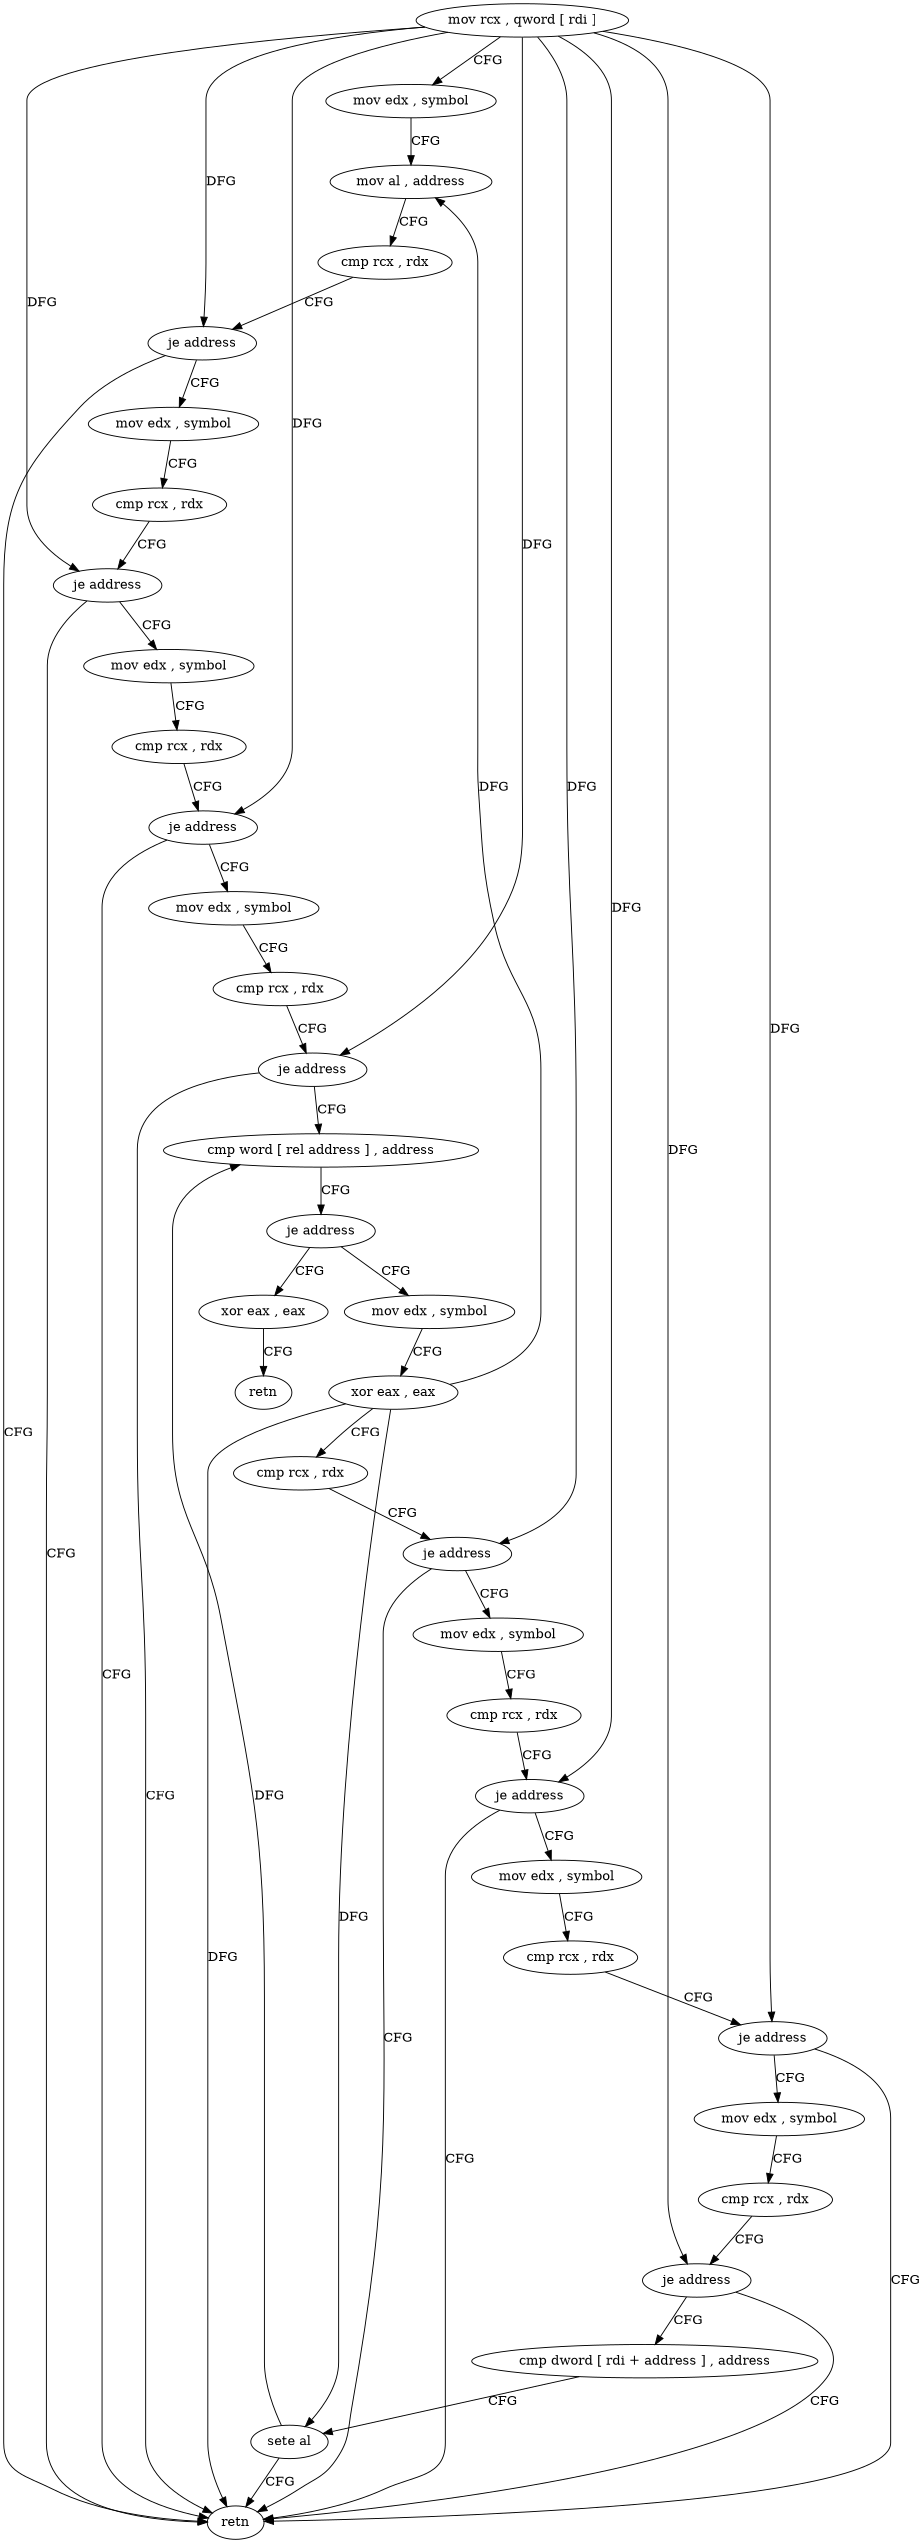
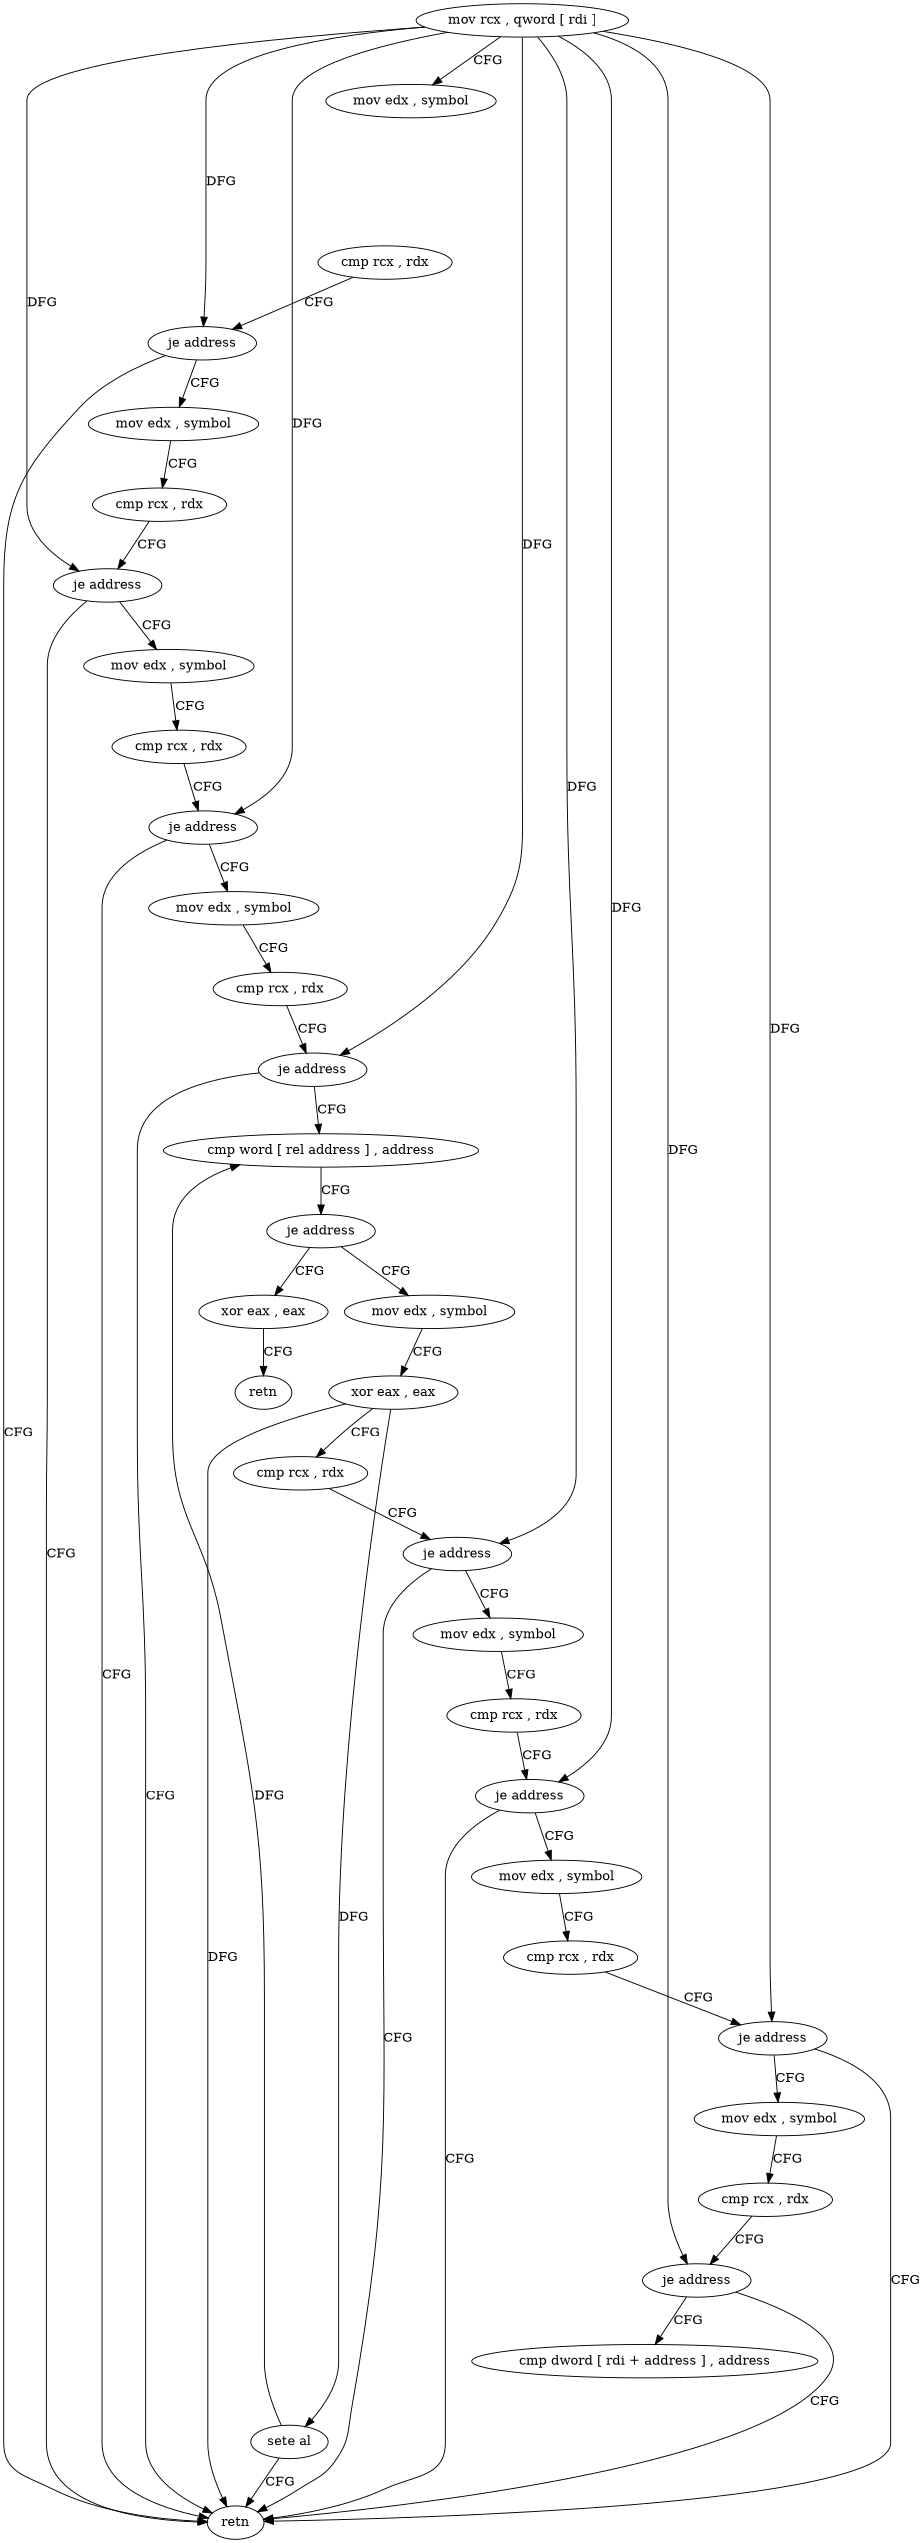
(411, 182) -> none
(456, 2404) -> none
